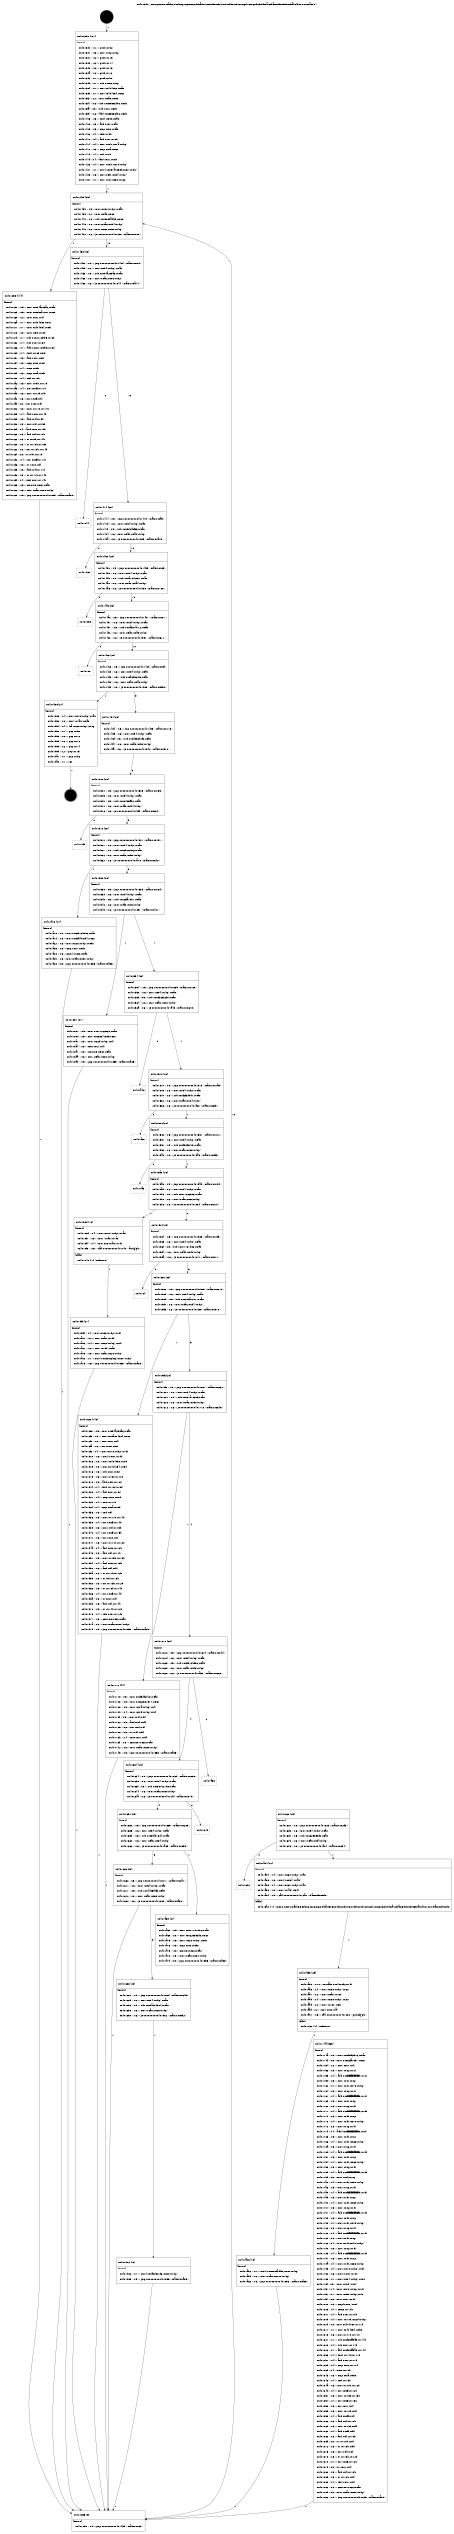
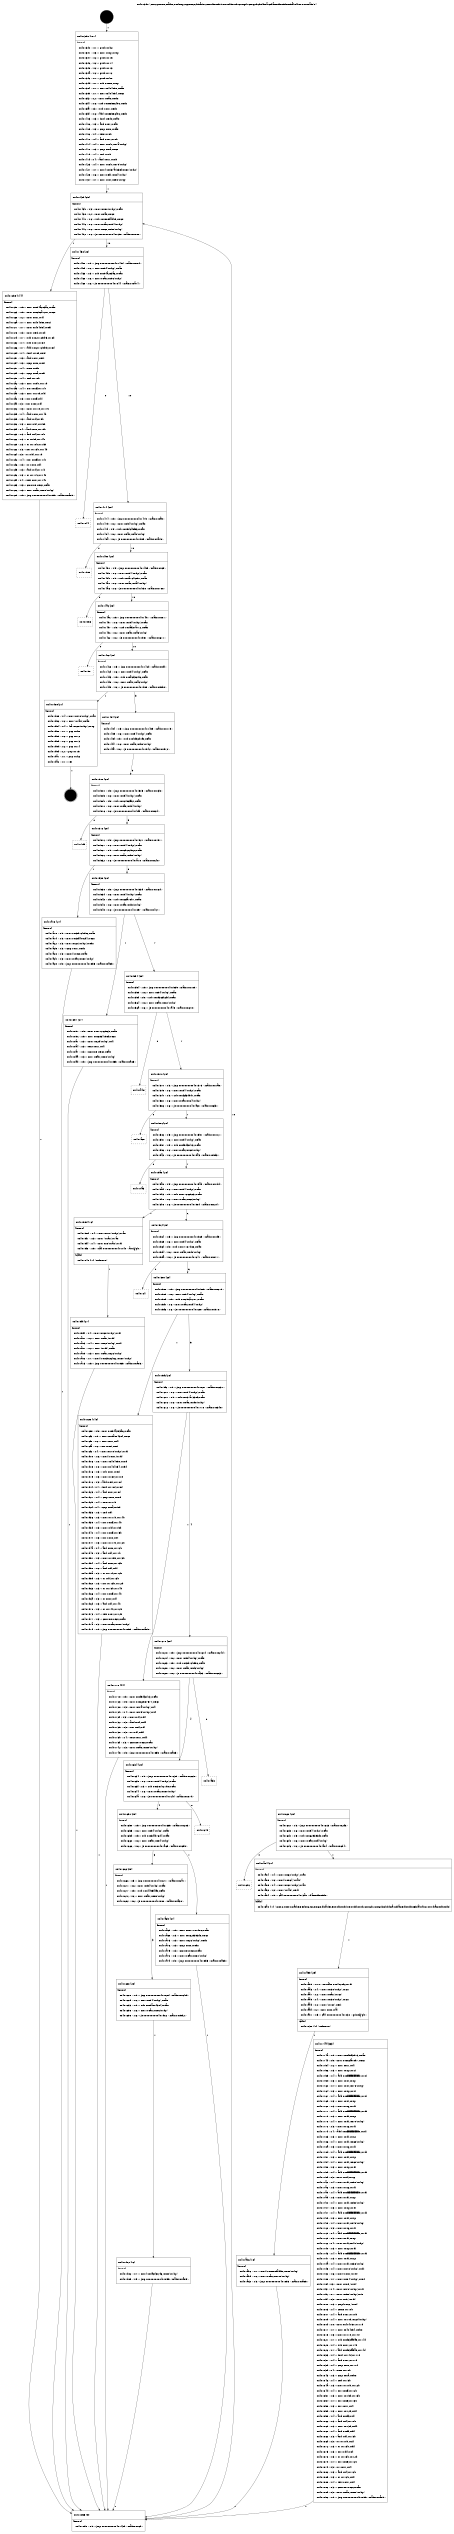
(109, 2205) -> (225, 2260)
